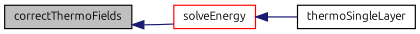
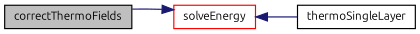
(159, 25) -> (147, 9)
